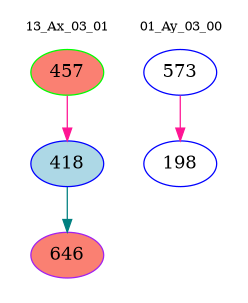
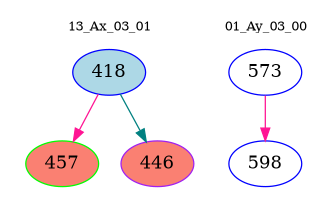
(67, 112) -> (89, 112)
(180, 164) -> (265, 164)
(67, 255) -> (157, 164)
